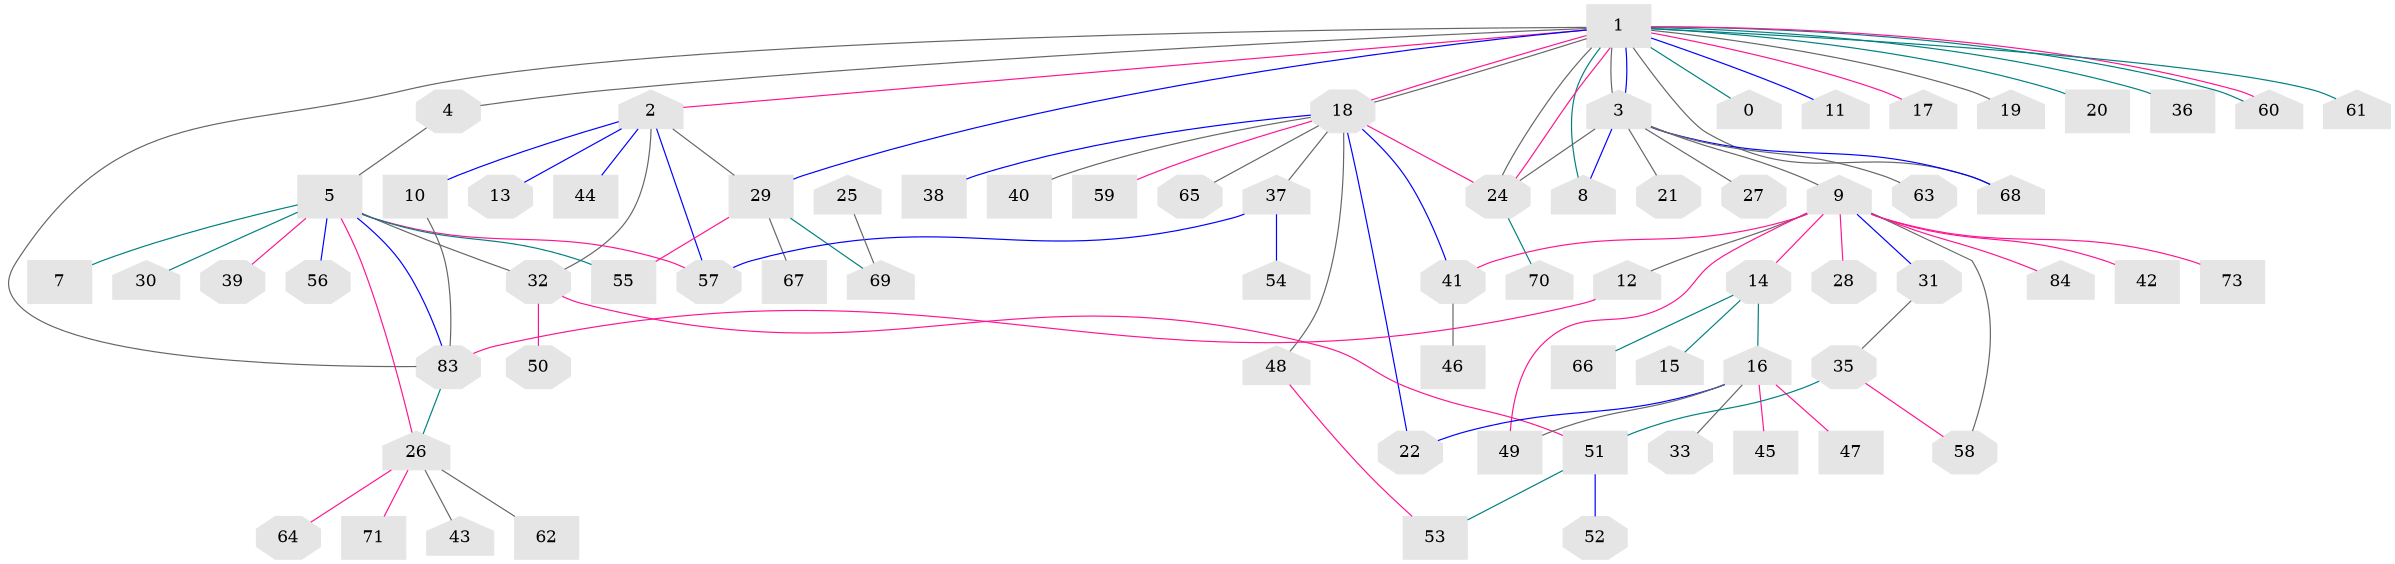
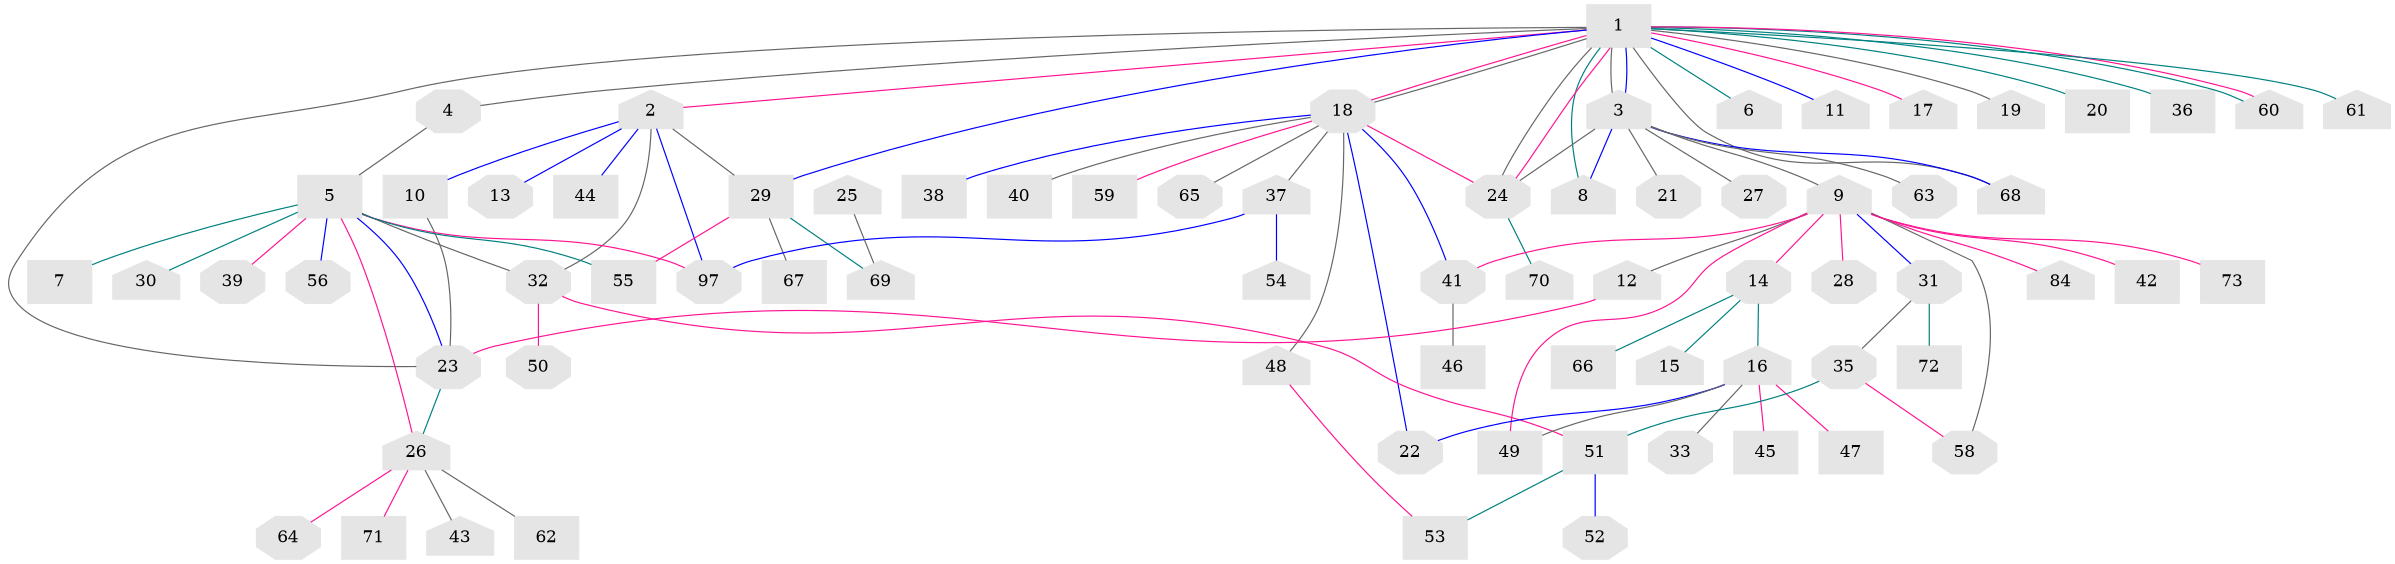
(1749, 111) -> (1749, 111)
(709, 282) -> (709, 282)
(448, 367) -> (448, 367)
none -> (1929, 367)
